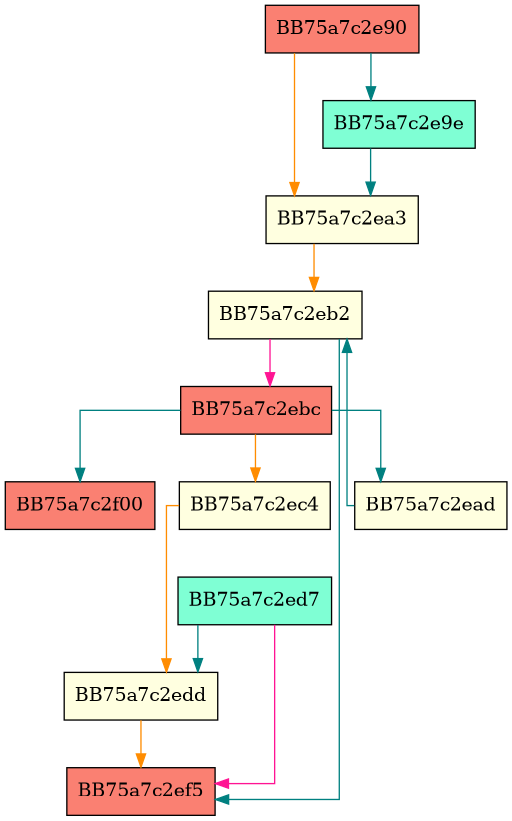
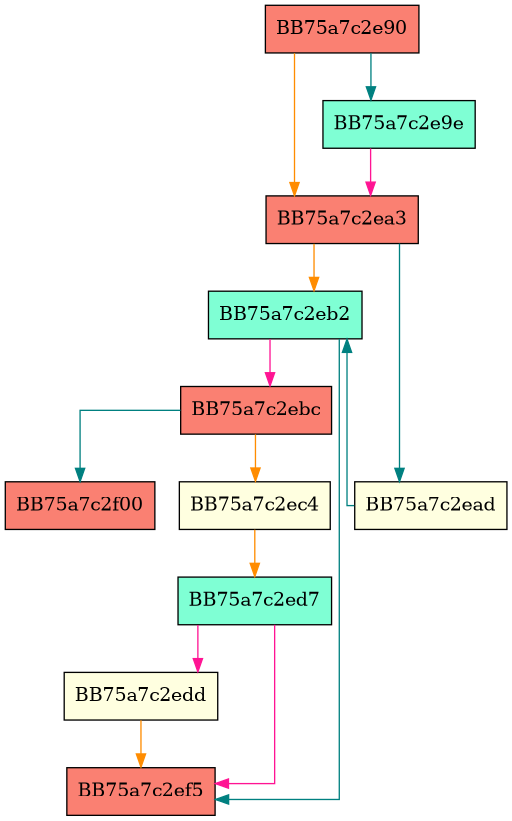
(371, 165) -> (371, 165)
(342, 220) -> (342, 220)
(285, 315) -> (285, 315)
(381, 415) -> (400, 356)
(166, 576) -> (255, 546)
(198, 642) -> (198, 642)
